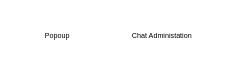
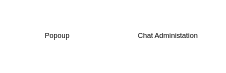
(162, 36) -> (168, 36)
